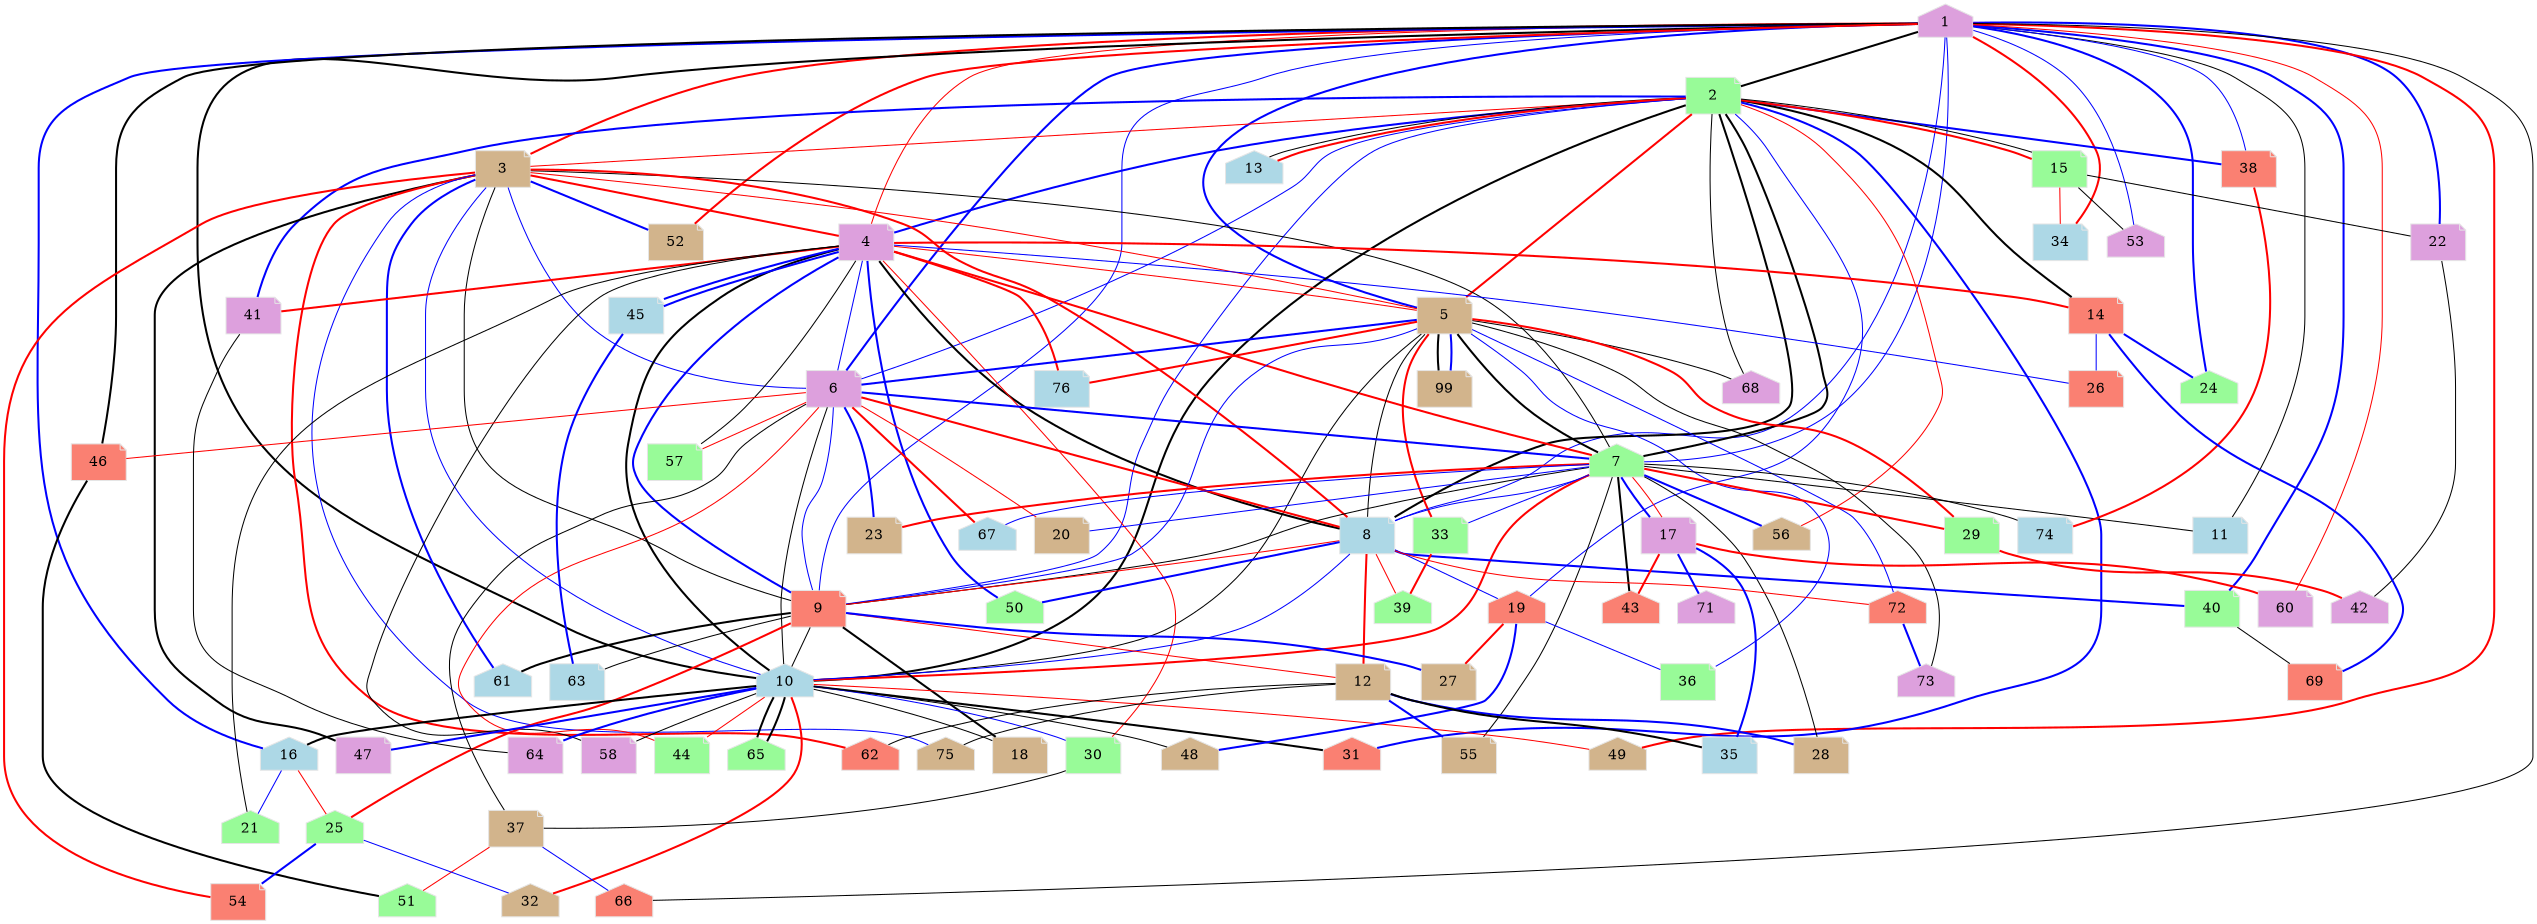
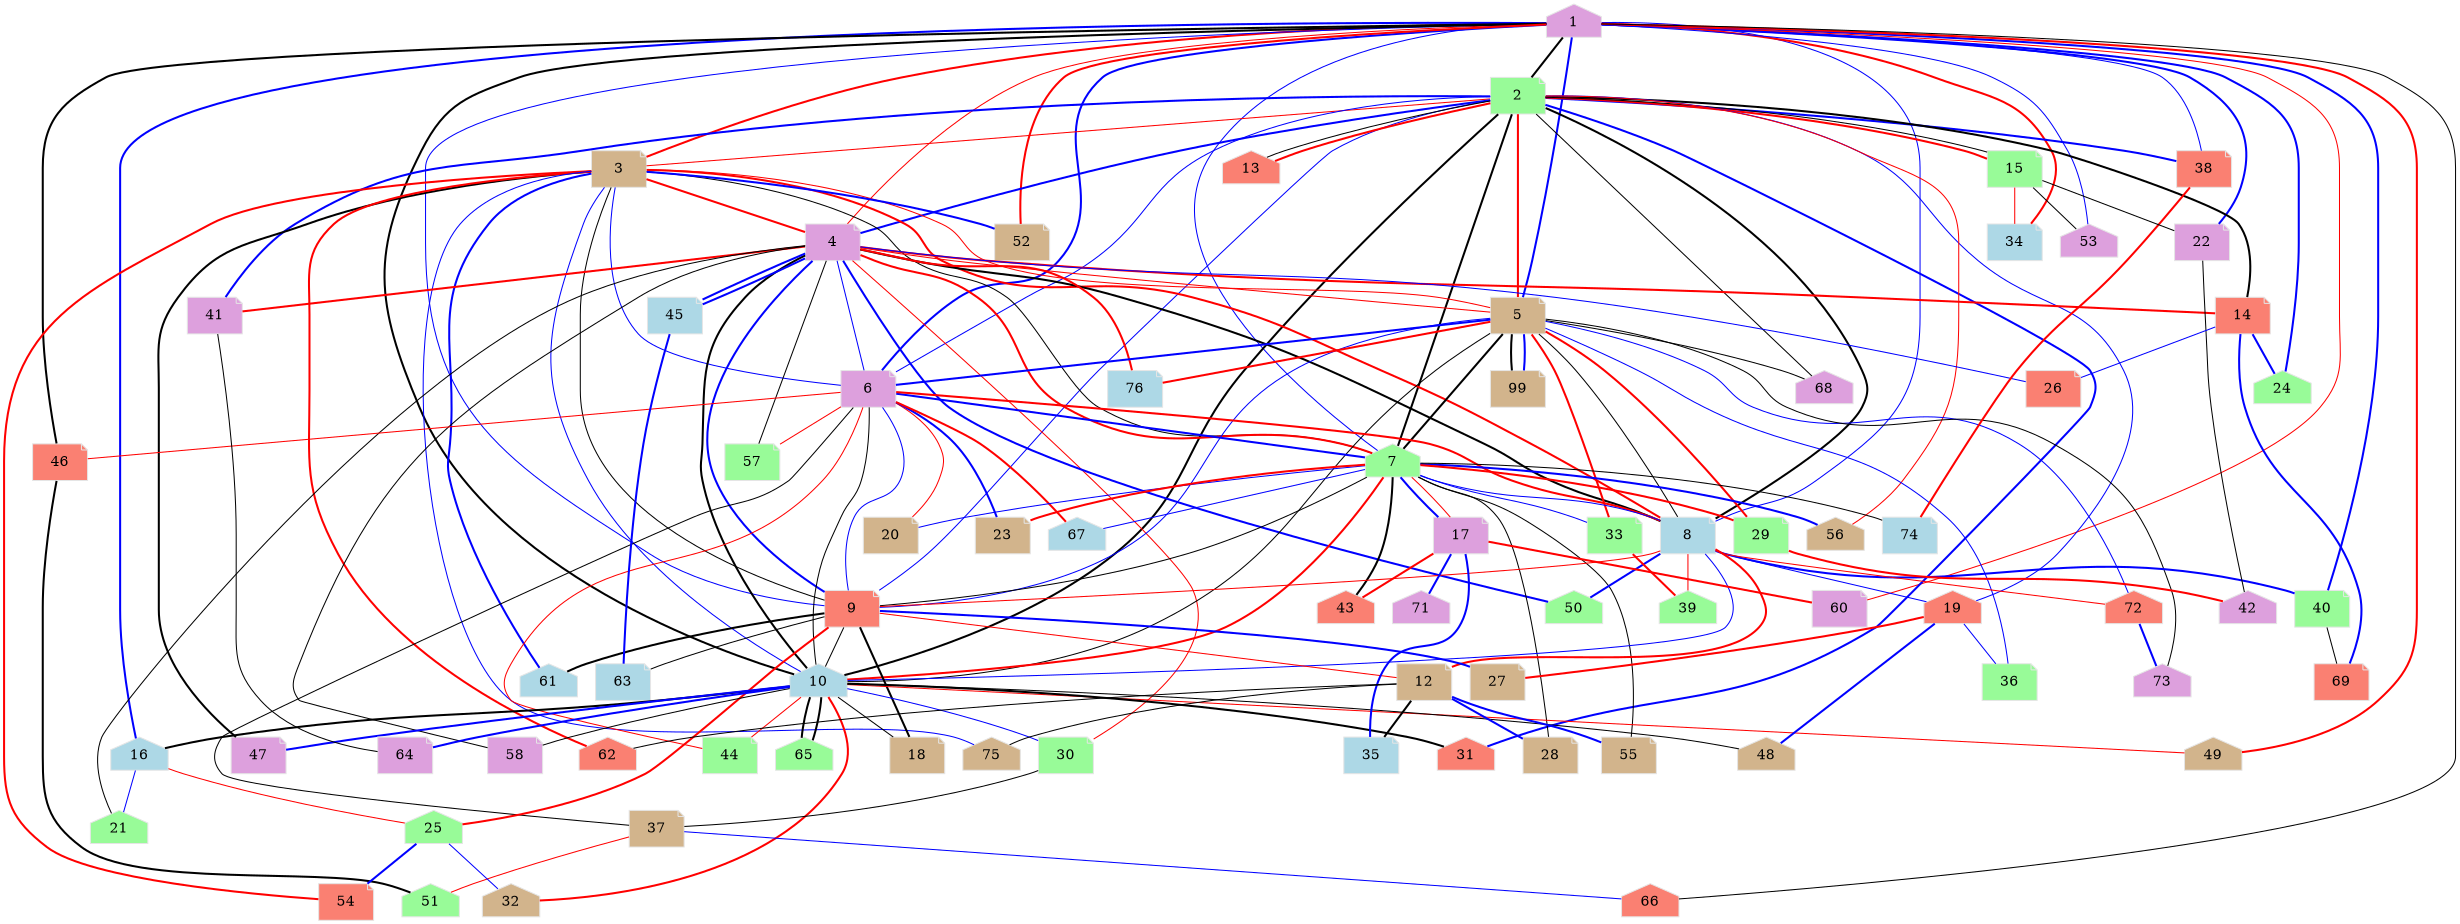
(1254, 169) -> (1251, 169)
(2220, 535) -> none
